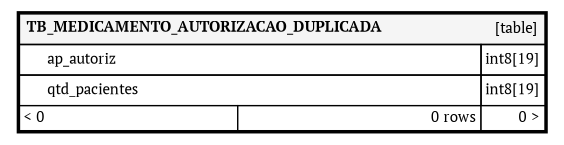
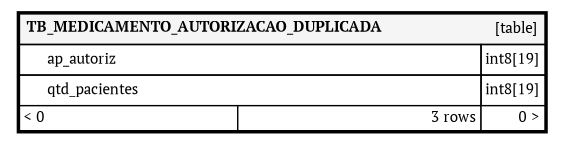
(454, 117) -> (454, 117)
